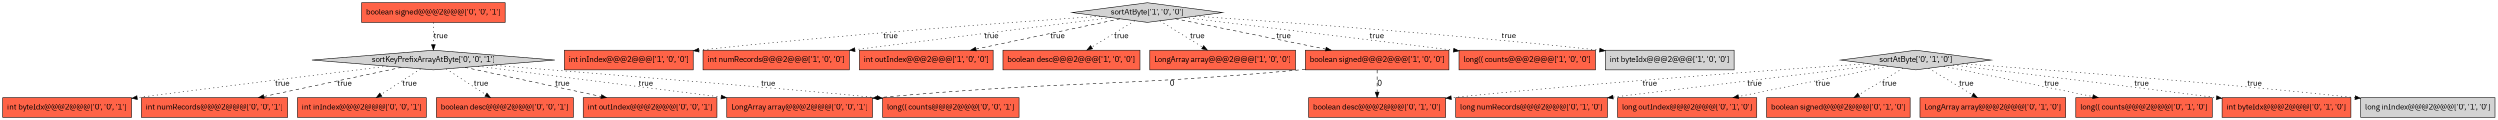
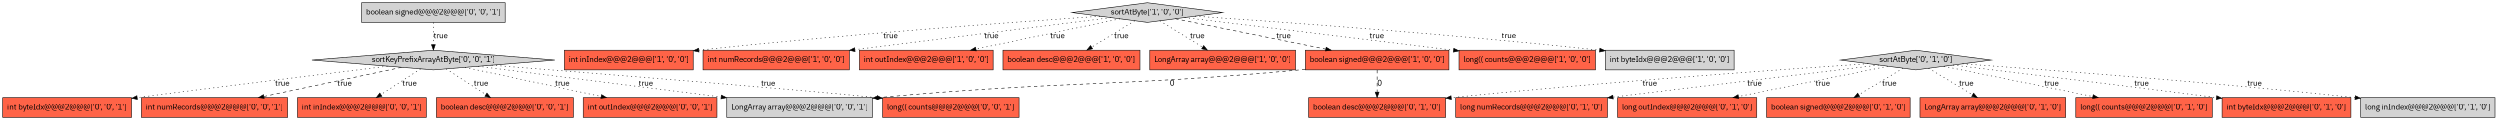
(433, 13) -> (433, 13)
(1048, 34) -> (1048, 34)
(533, 82) -> (533, 82)
(800, 108) -> (800, 108)
